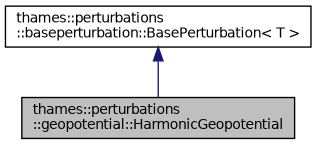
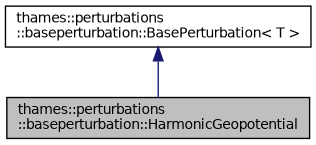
(158, 118) -> (158, 118)
